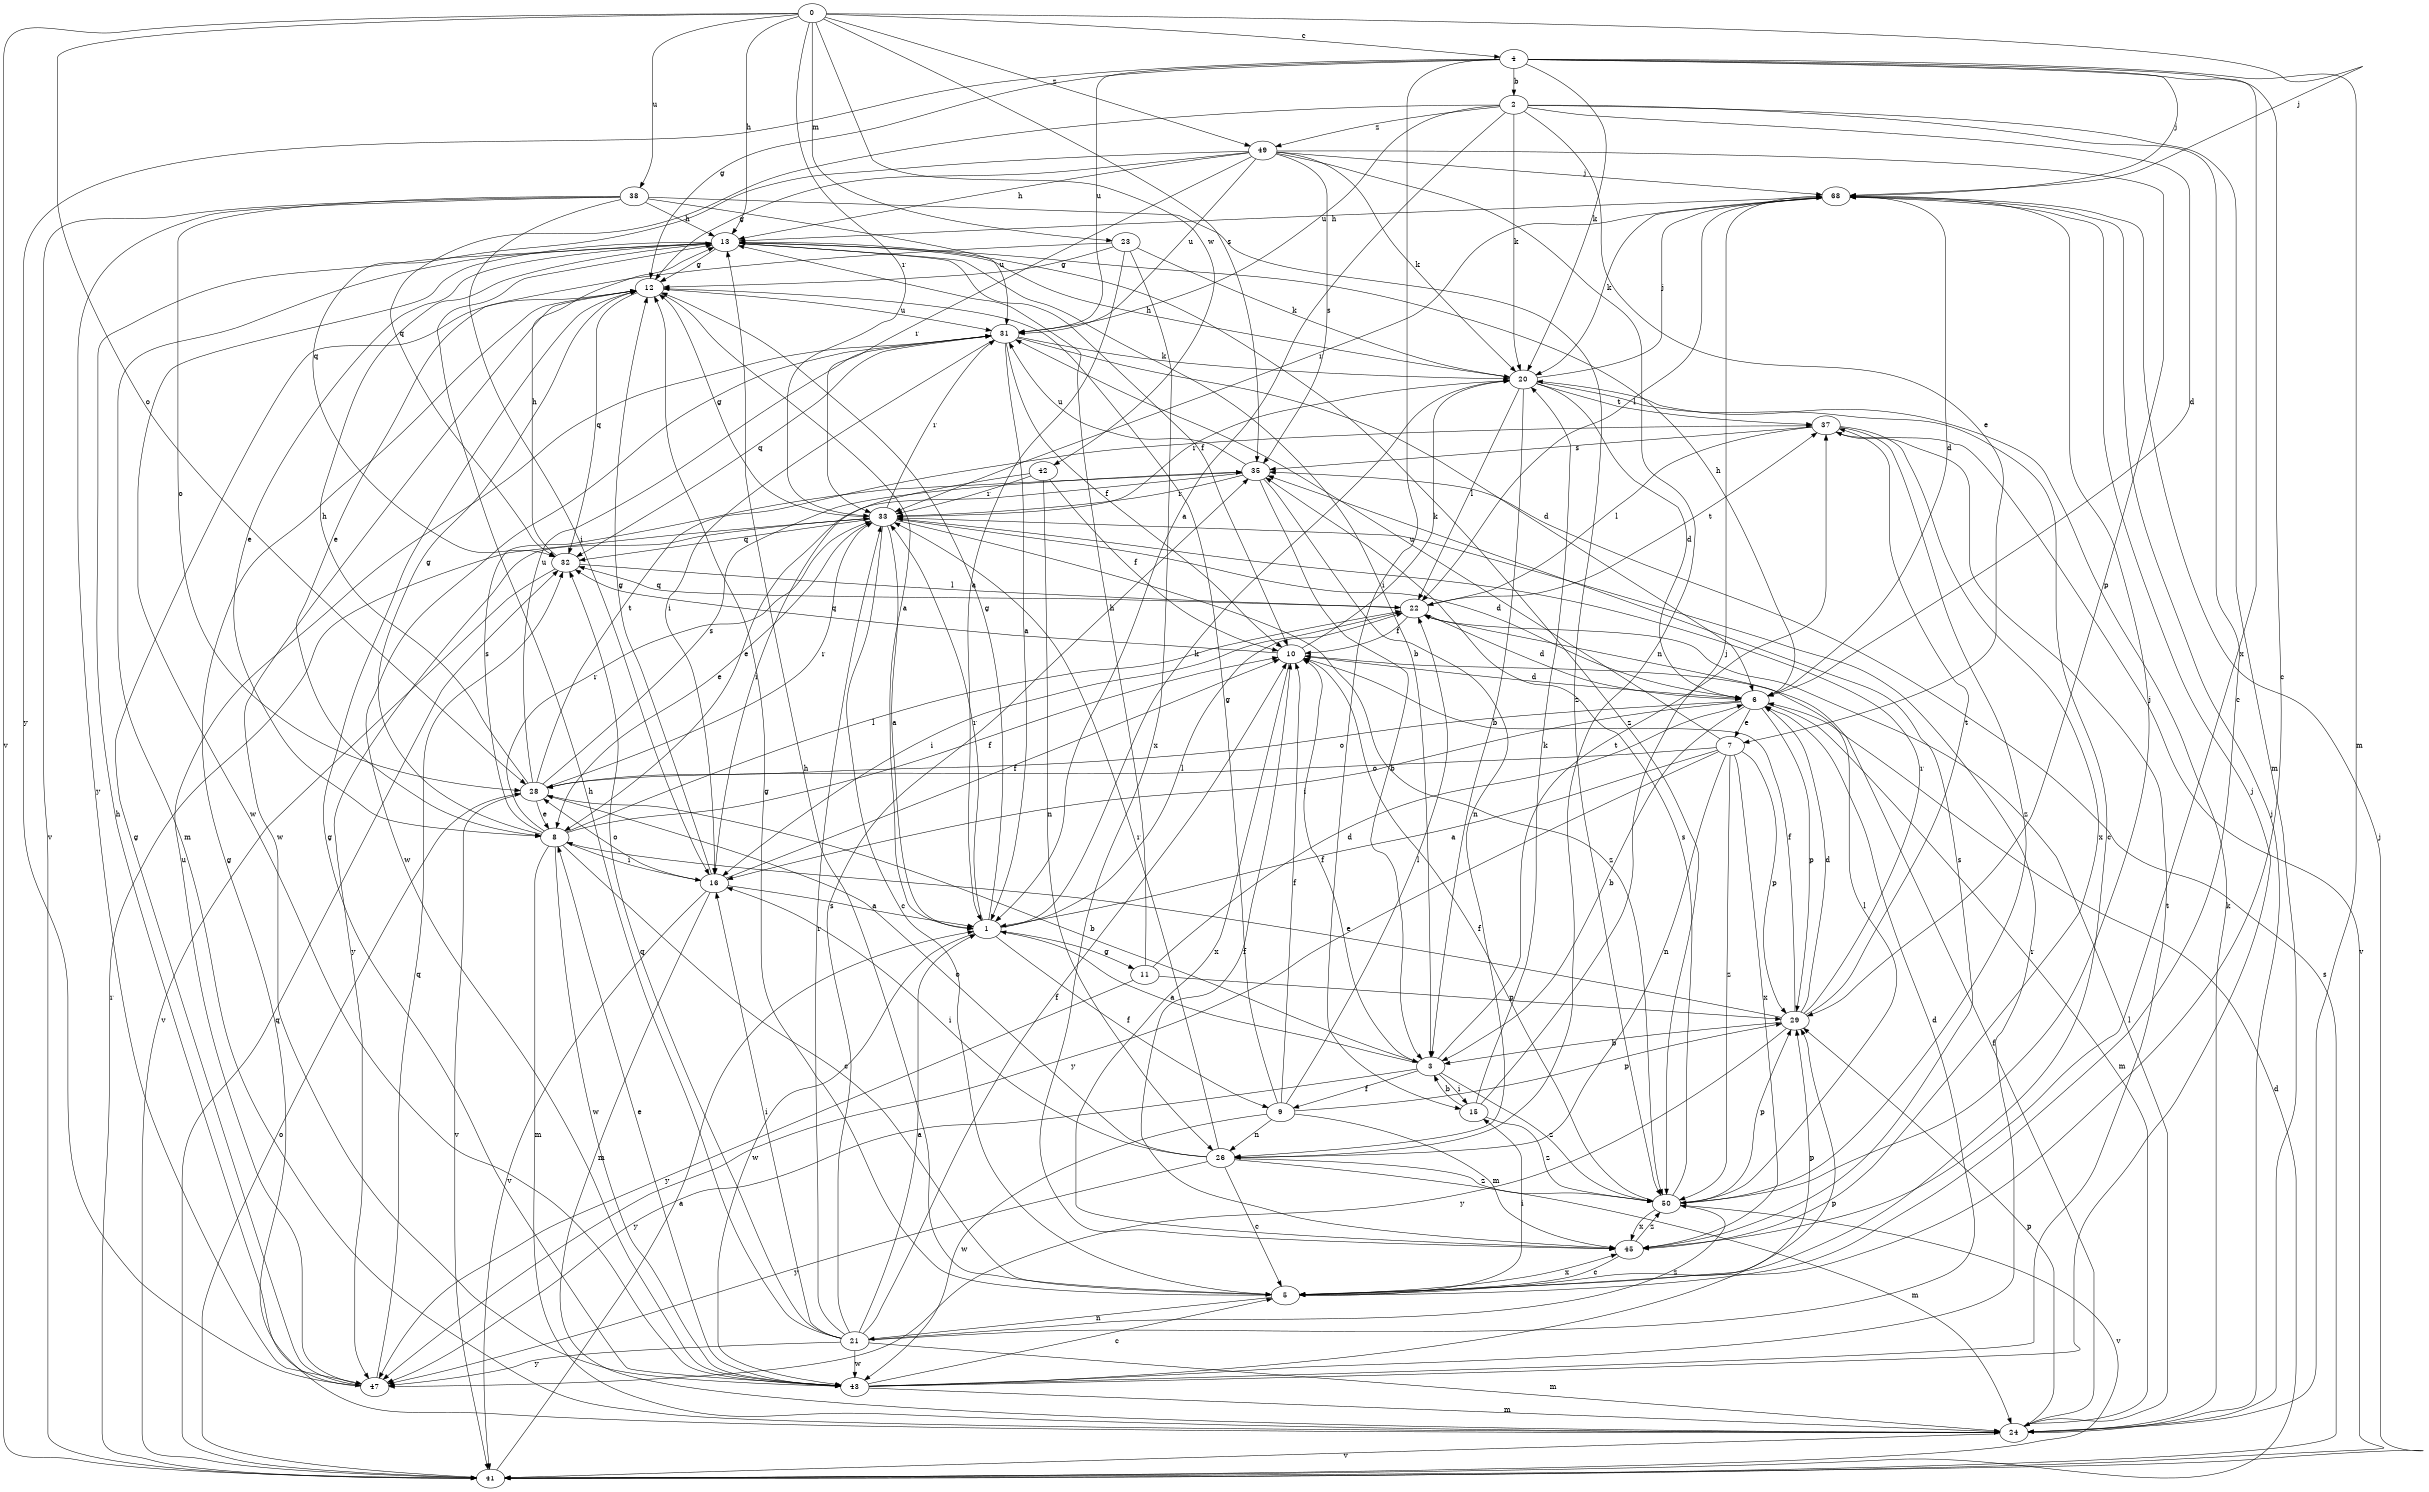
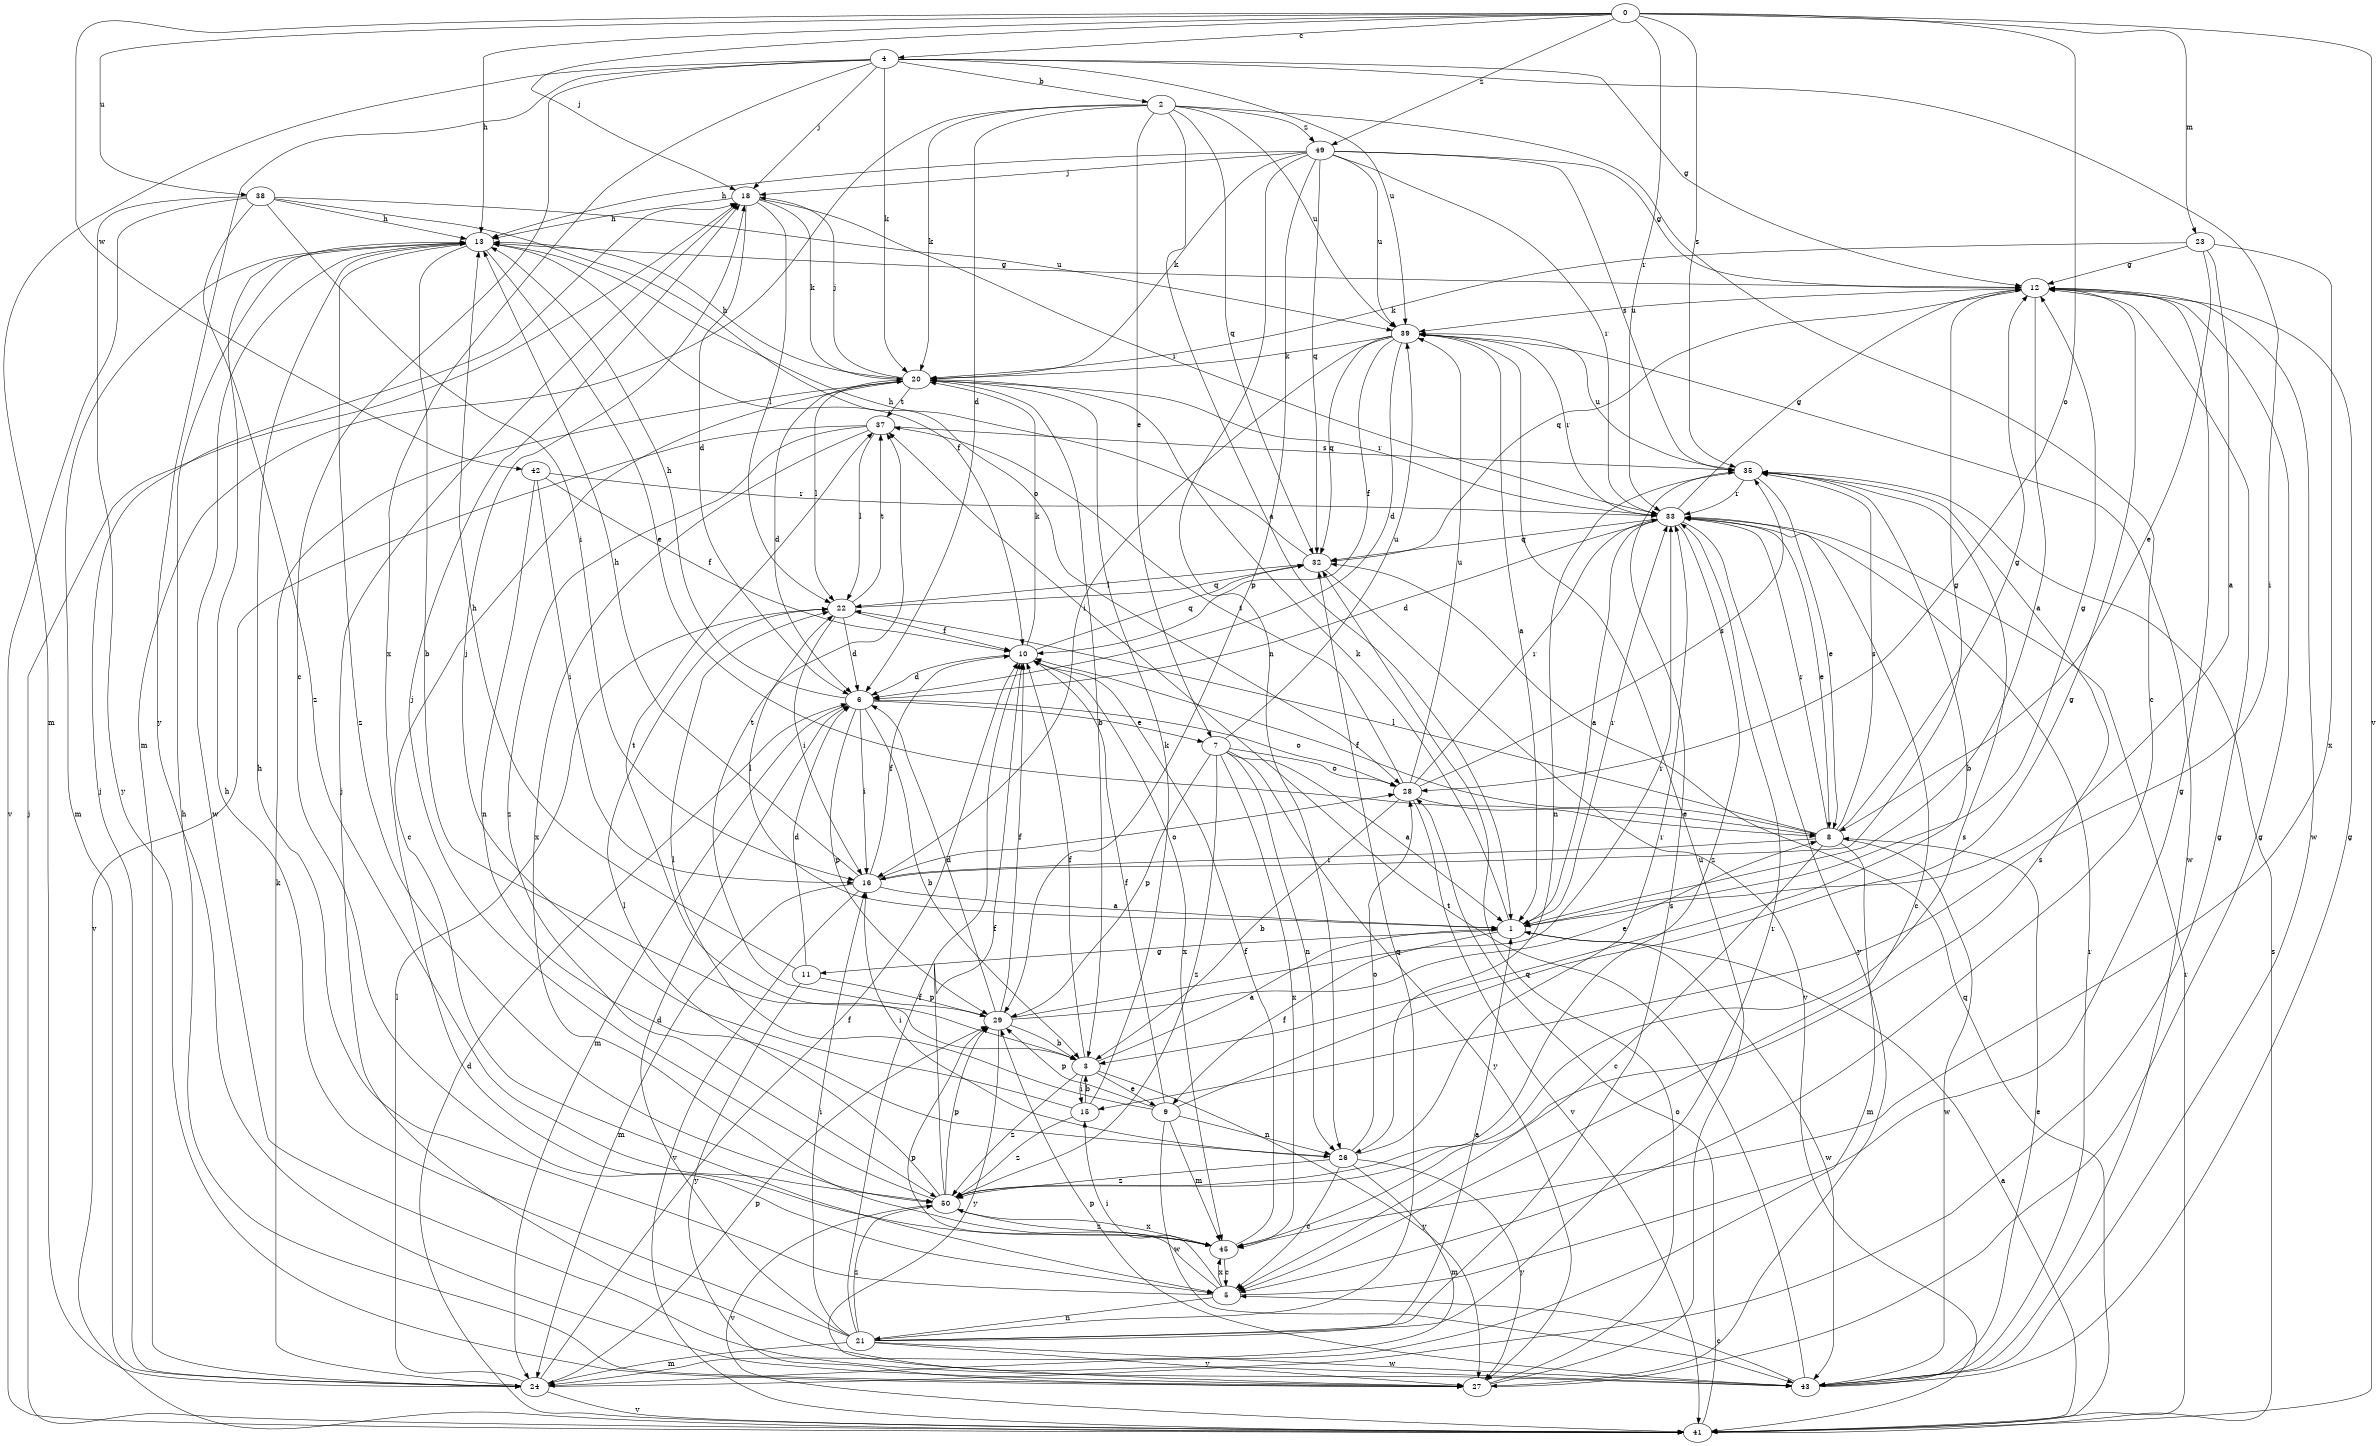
(1836, 196) -> (746, 196)
(1005, 334) -> (1406, 334)
(344, 428) -> (620, 603)
(1367, 1089) -> (1133, 1089)
(375, 1387) -> (1477, 1387)
(1432, 1410) -> none
